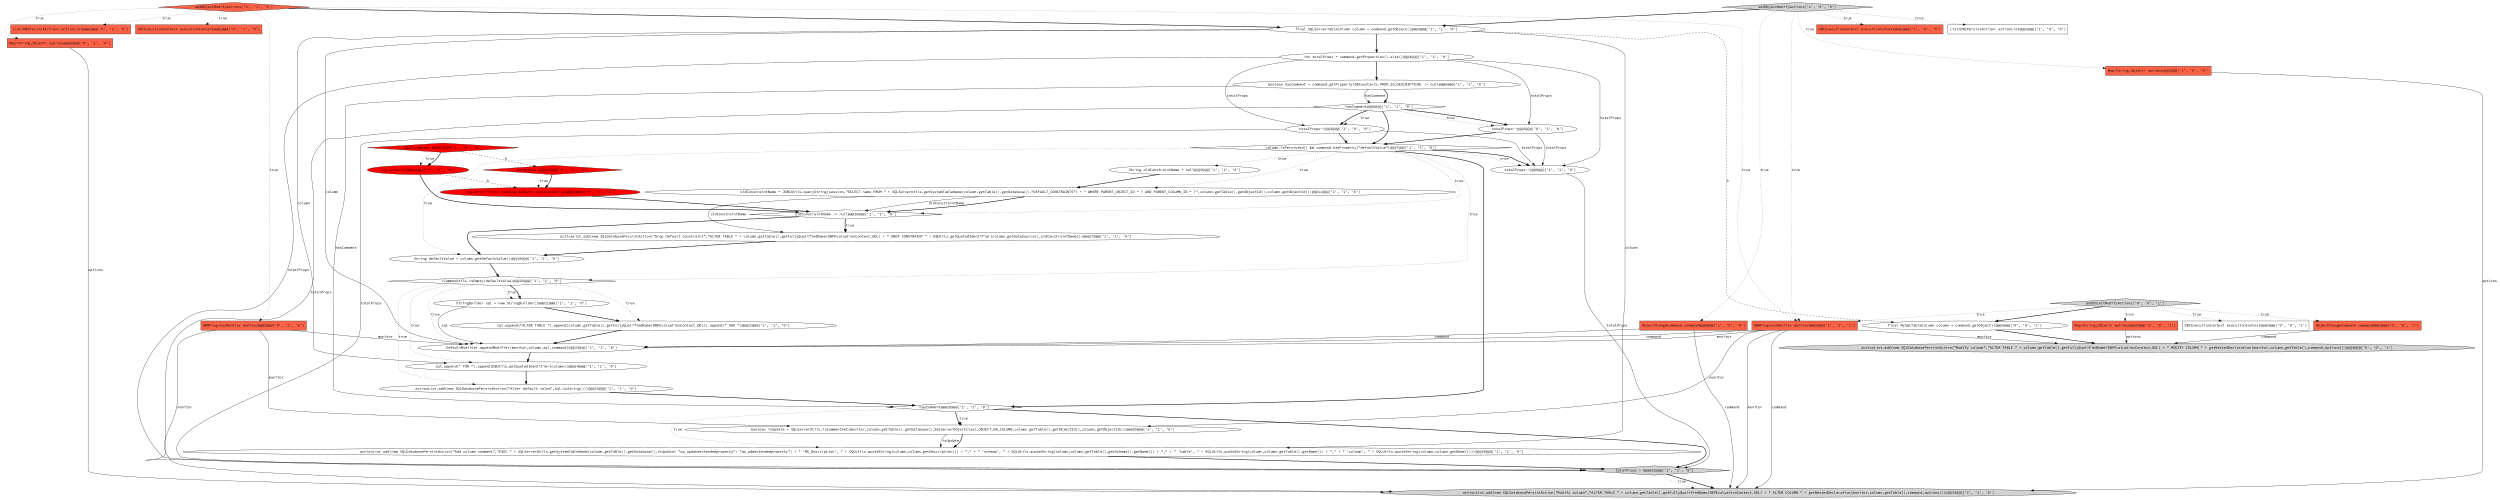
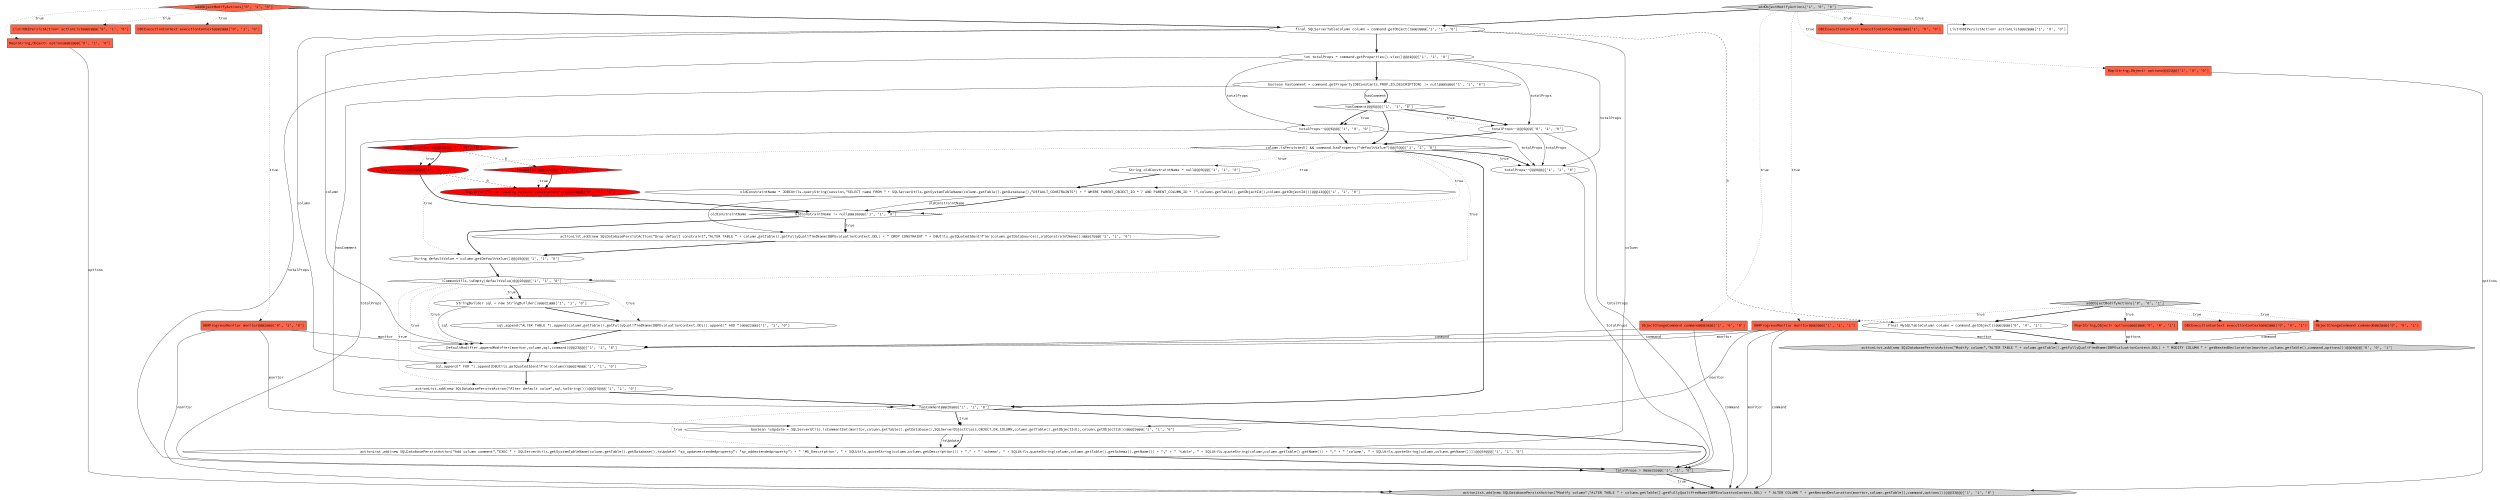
(1179, 12) -> none
(2246, 326) -> (2246, 326)
(147, 460) -> (1610, 309)
